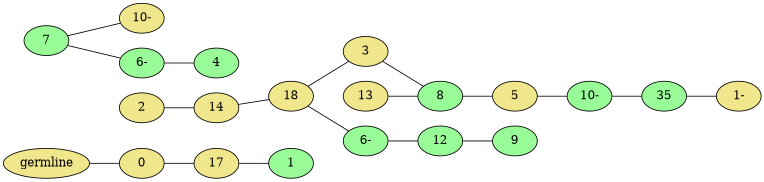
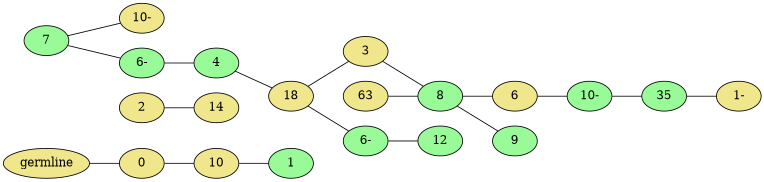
(366, 96) -> (366, 96)
(515, 96) -> (515, 96)
(254, 102) -> (254, 80)
(478, 141) -> (478, 119)
(216, 163) -> (216, 163)
